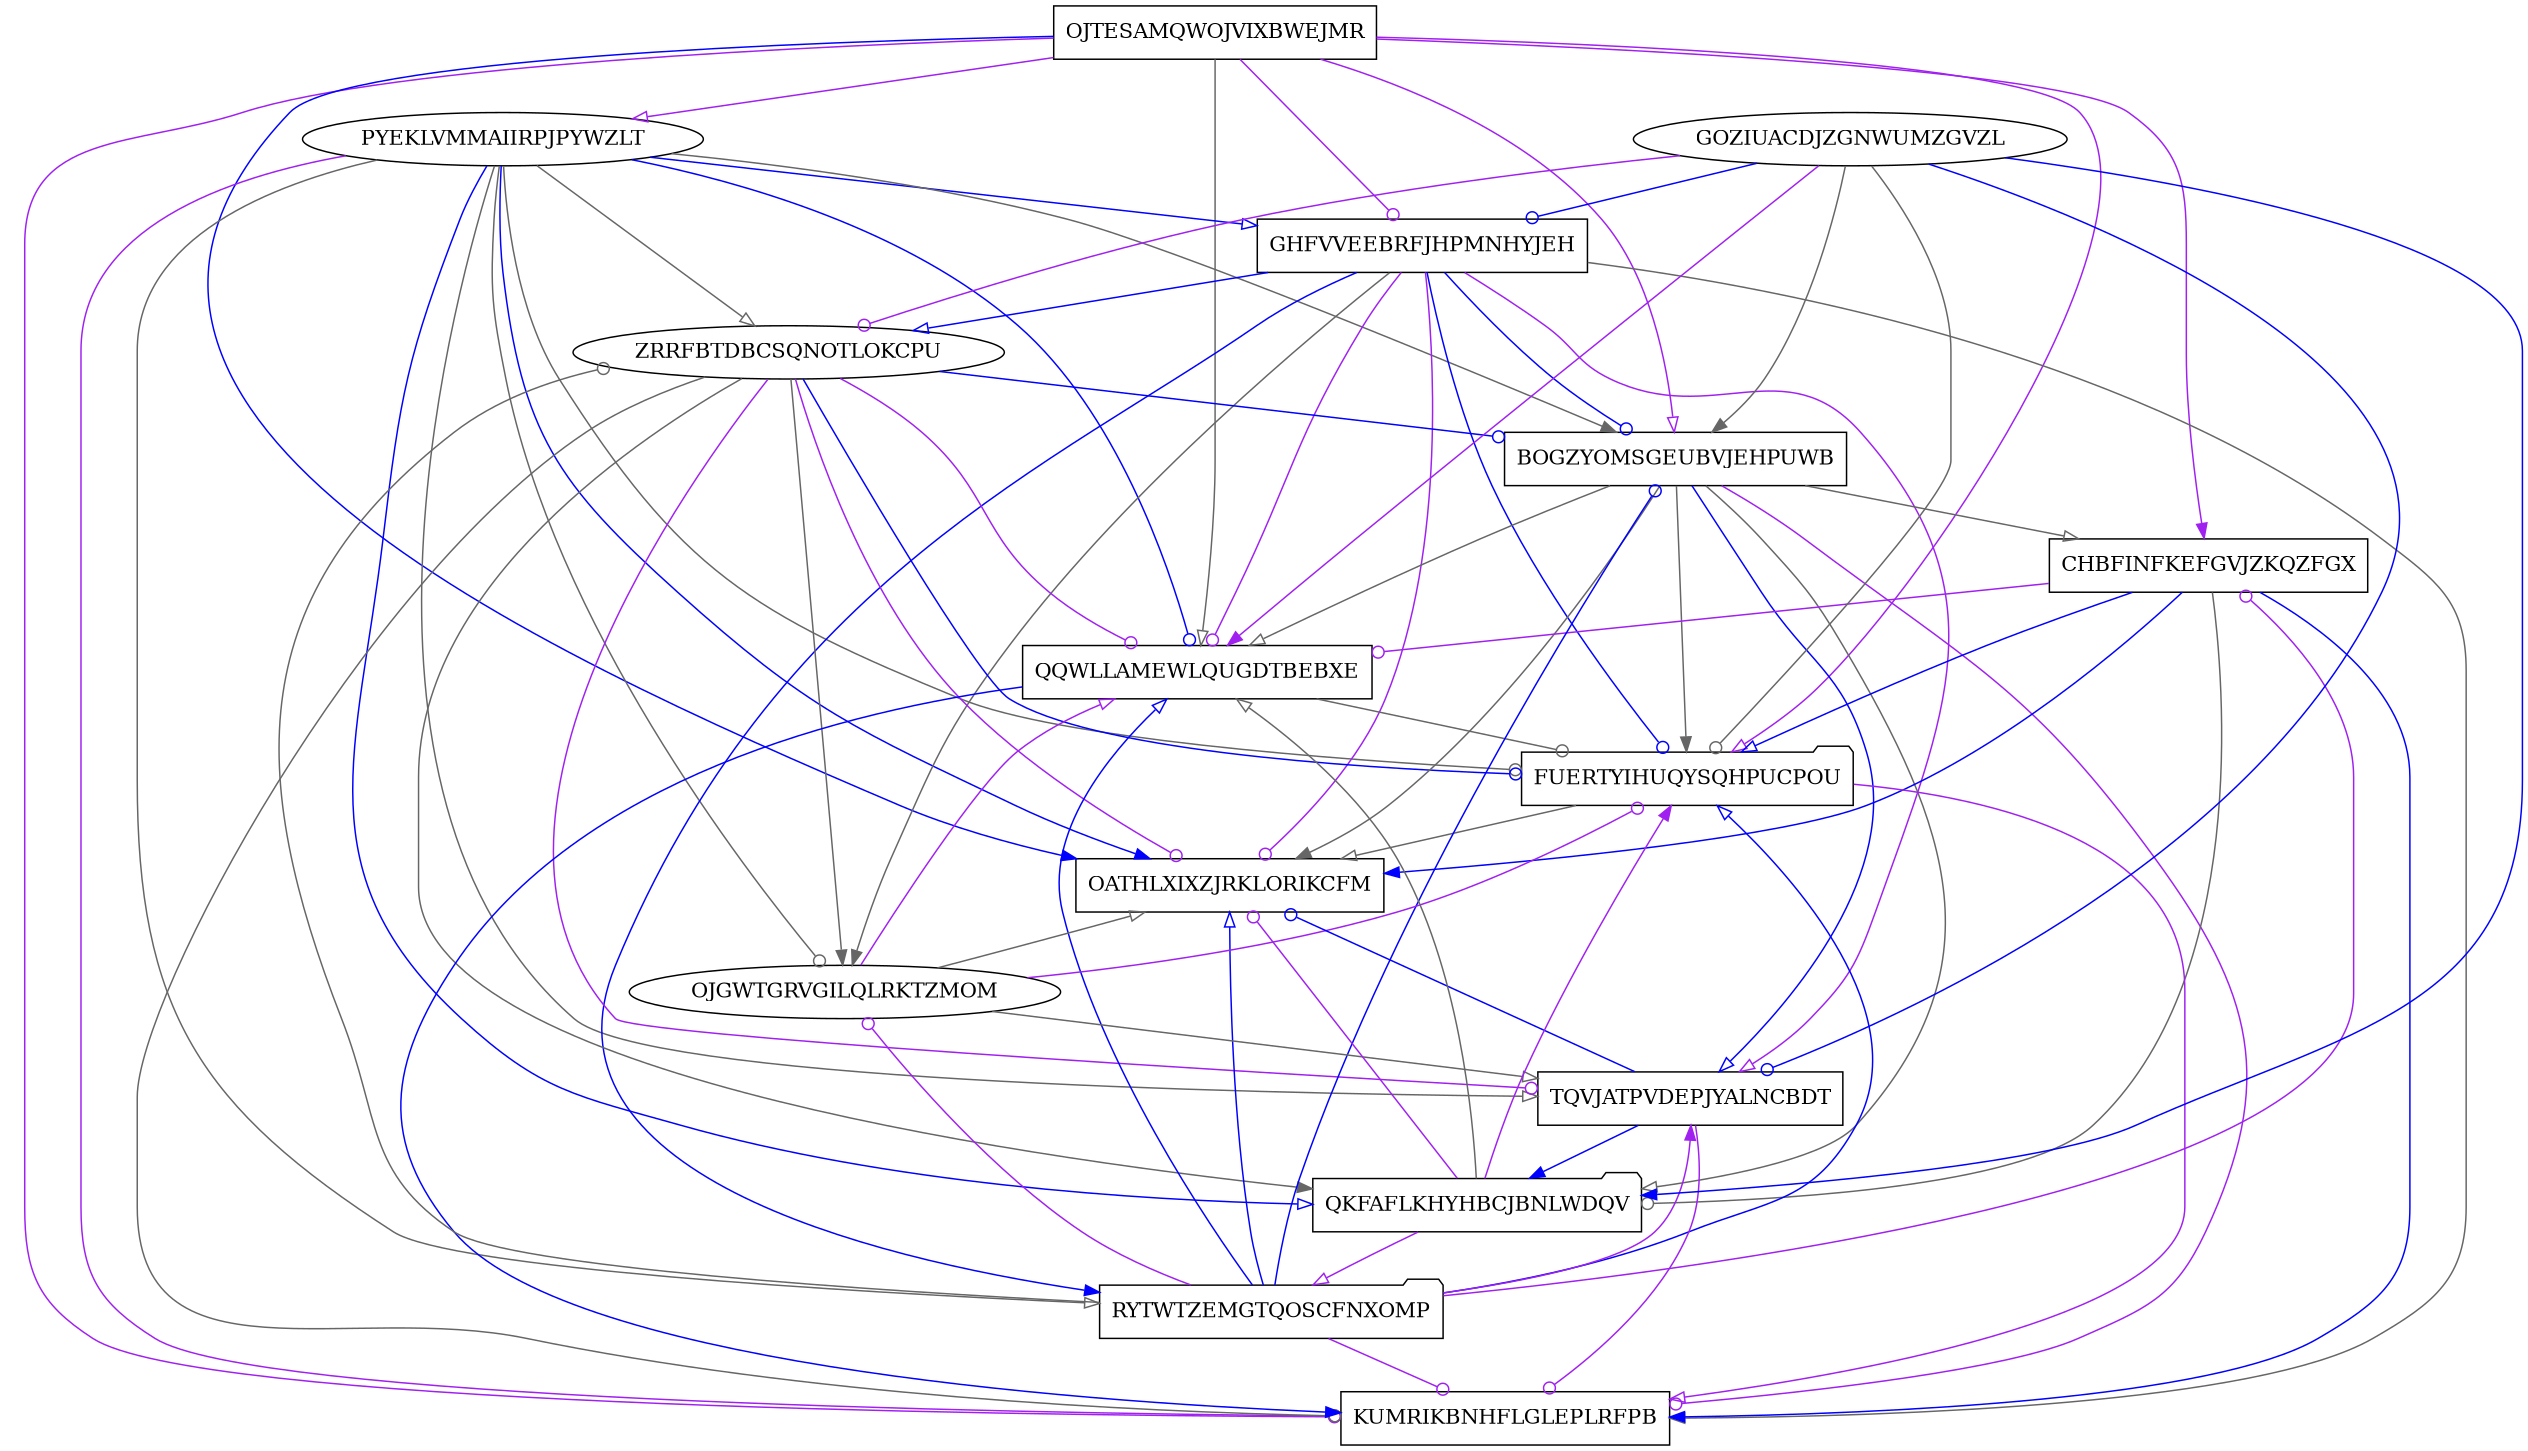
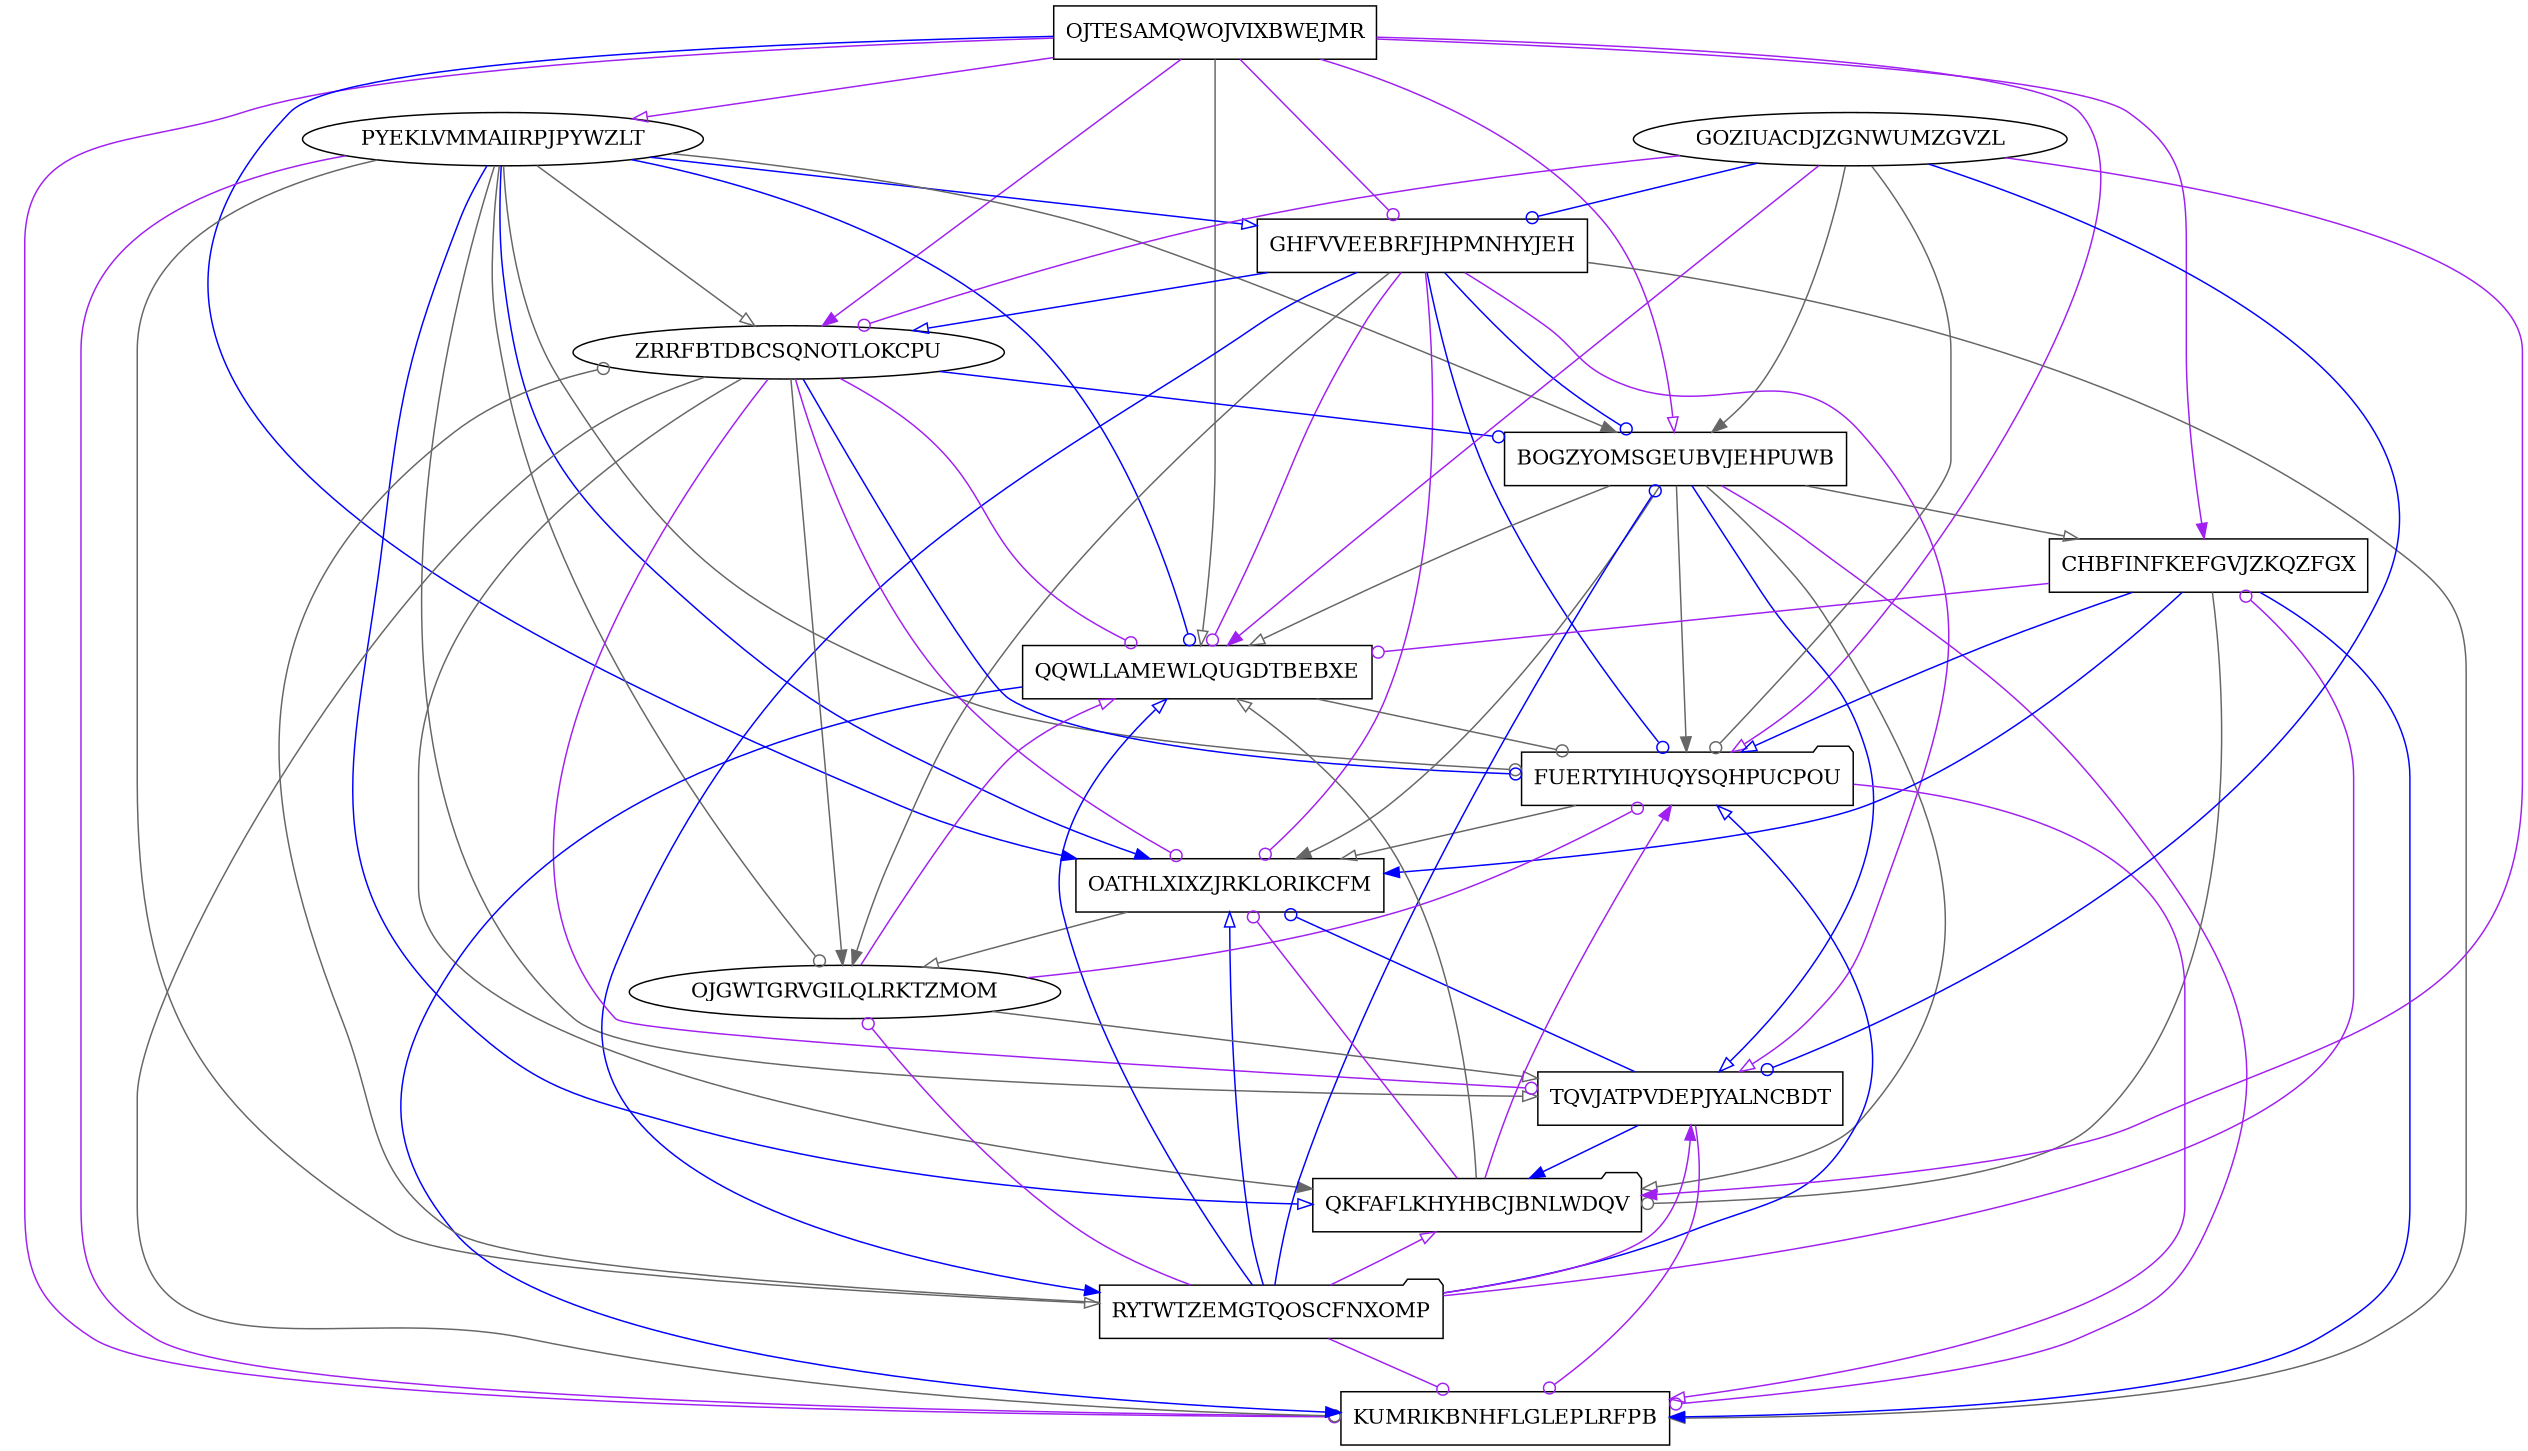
none -> (1008, 188)
(2520, 801) -> (2520, 801)
(1034, 942) -> (1033, 937)
(1372, 1255) -> (1376, 1262)
